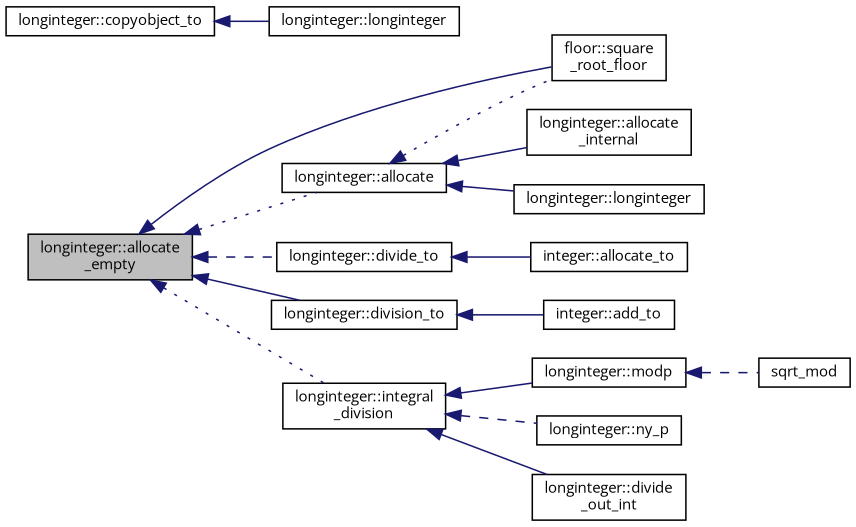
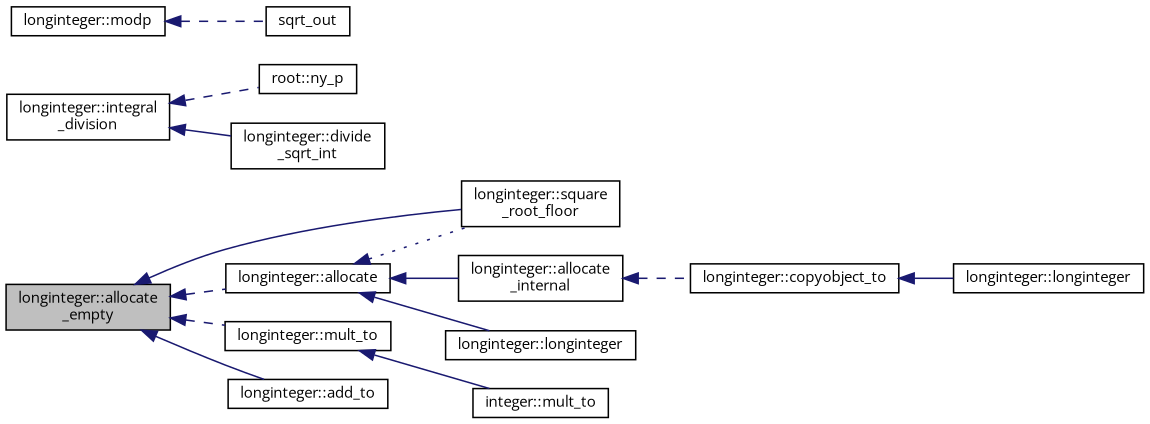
(609, 58) -> (541, 204)
(258, 211) -> (206, 292)
(364, 257) -> (308, 336)
(609, 257) -> (541, 403)
none -> (664, 278)
(364, 315) -> (308, 394)
(609, 315) -> none
(244, 336) -> none
(805, 373) -> (308, 21)
(496, 388) -> none
(609, 430) -> (308, 79)
(609, 497) -> (308, 146)
